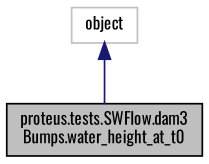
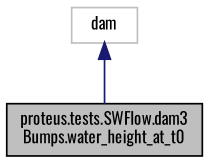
(105, 25) -> (105, 25)
